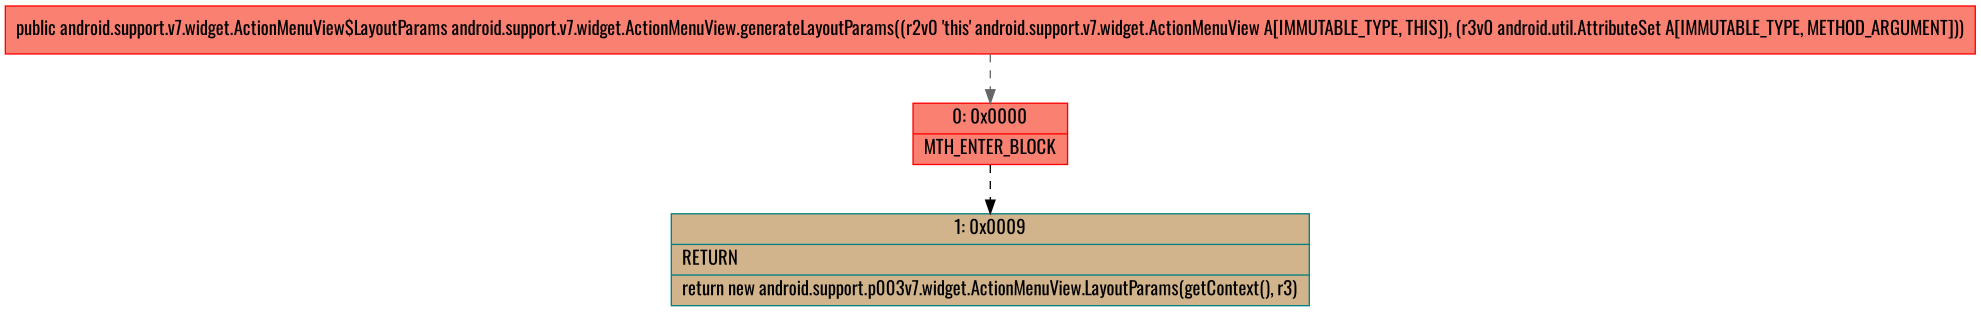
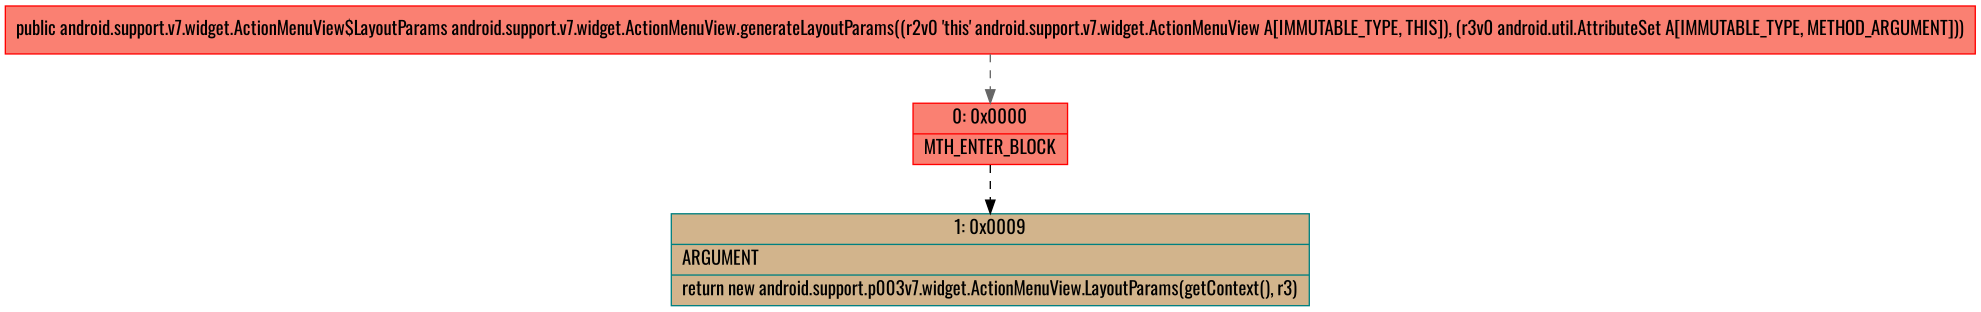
(711, 259) -> (721, 259)
